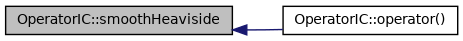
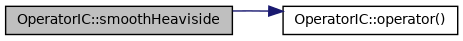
(265, 30) -> (251, 11)
